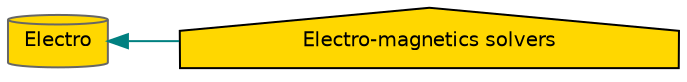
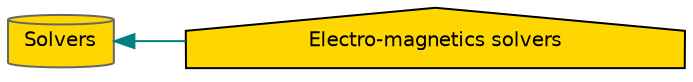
(58, 41) -> (61, 41)
